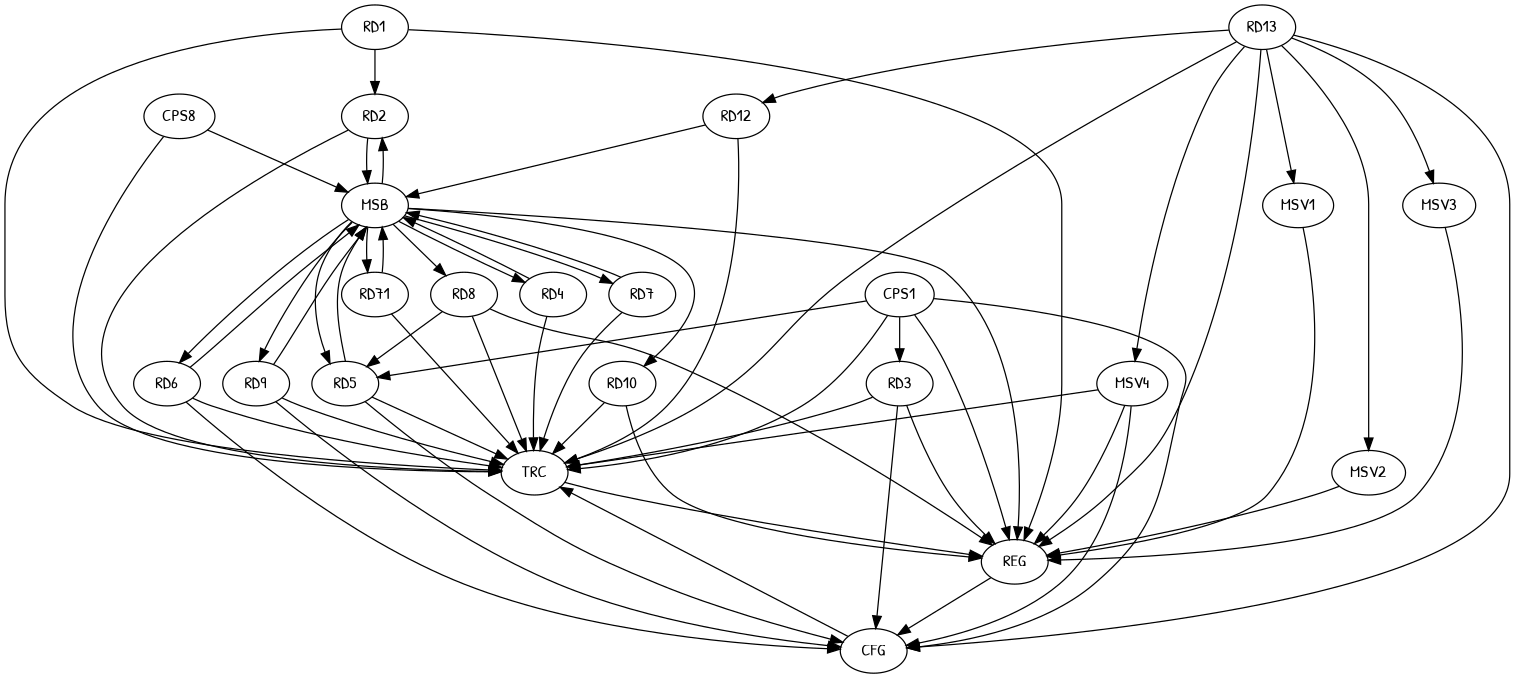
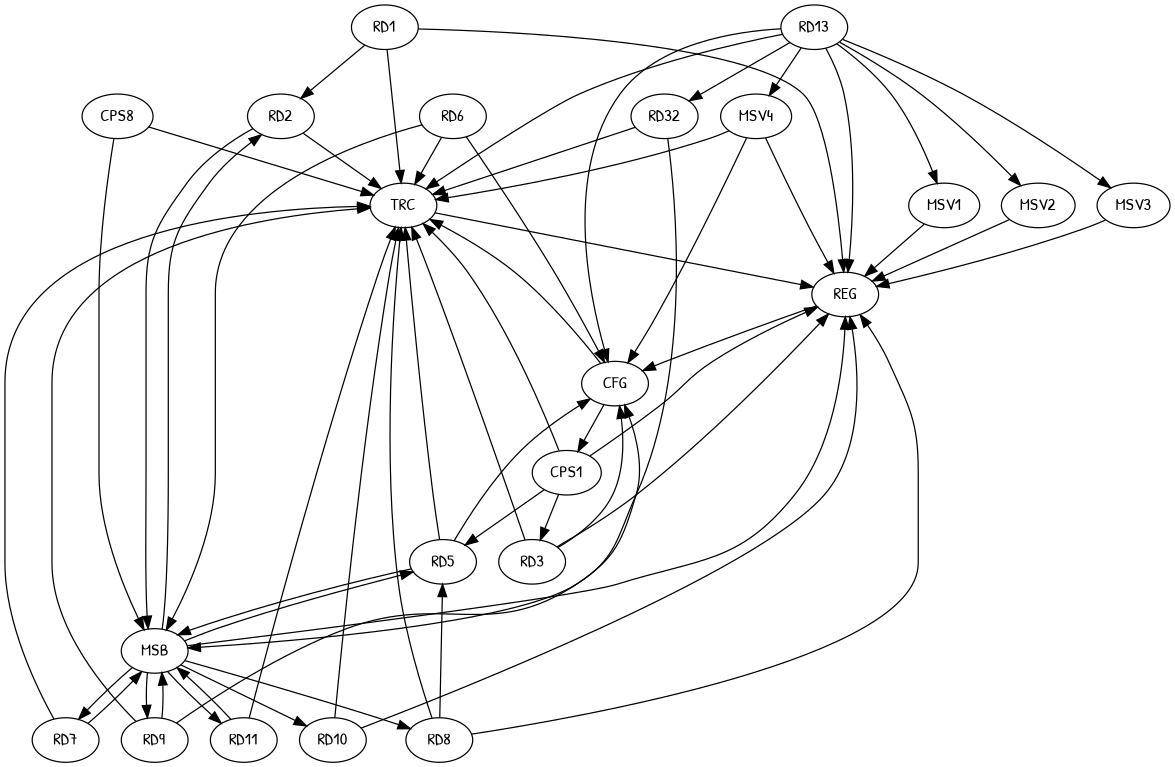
(736, 116) -> (665, 116)
(265, 283) -> none
(375, 295) -> (244, 740)
(553, 295) -> none
(1170, 449) -> (594, 423)
